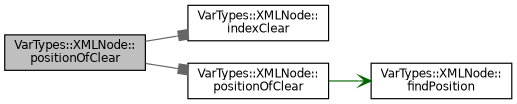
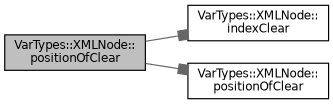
(441, 81) -> none
